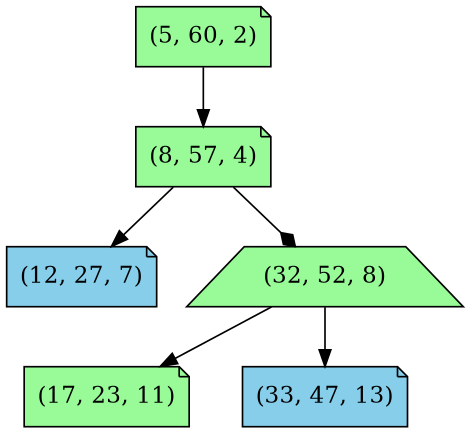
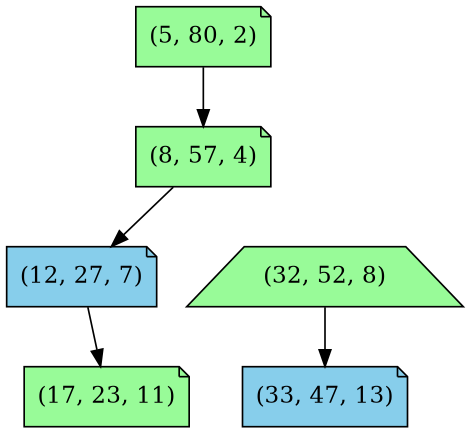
(203, 37) -> (203, 37)
(257, 210) -> none
(223, 333) -> (92, 328)
